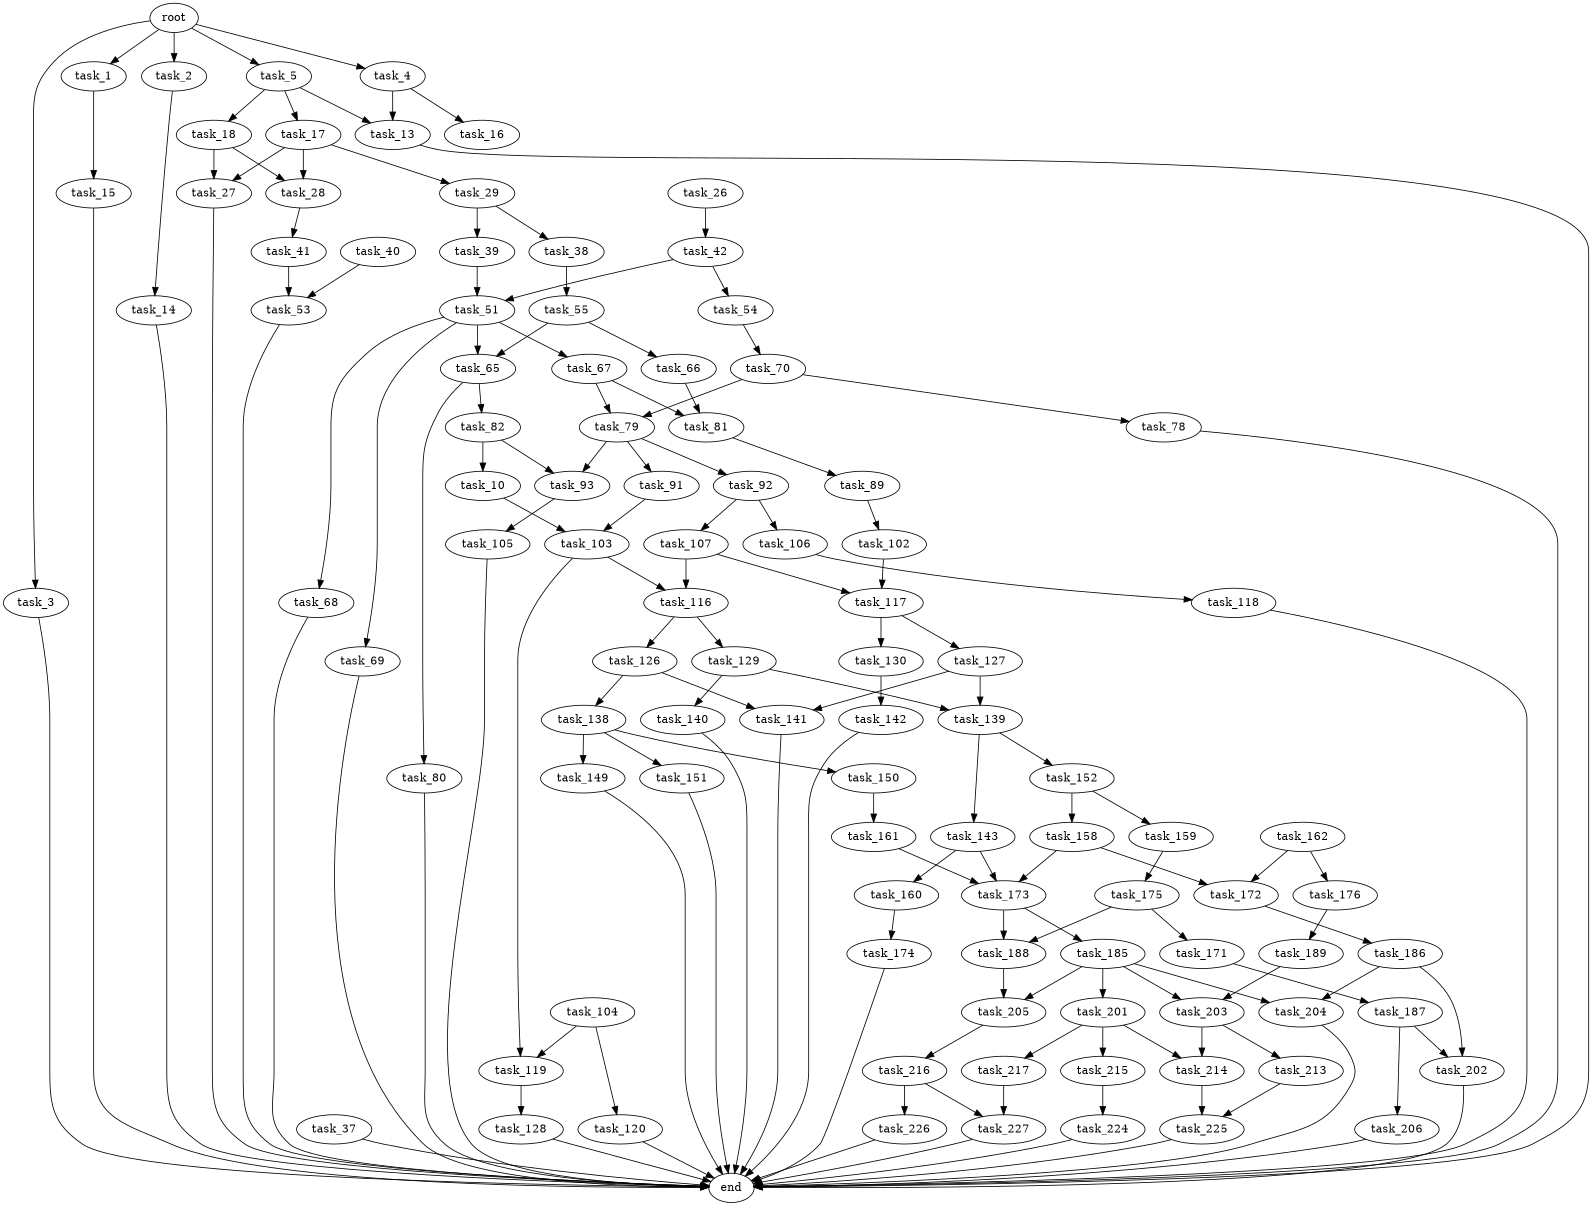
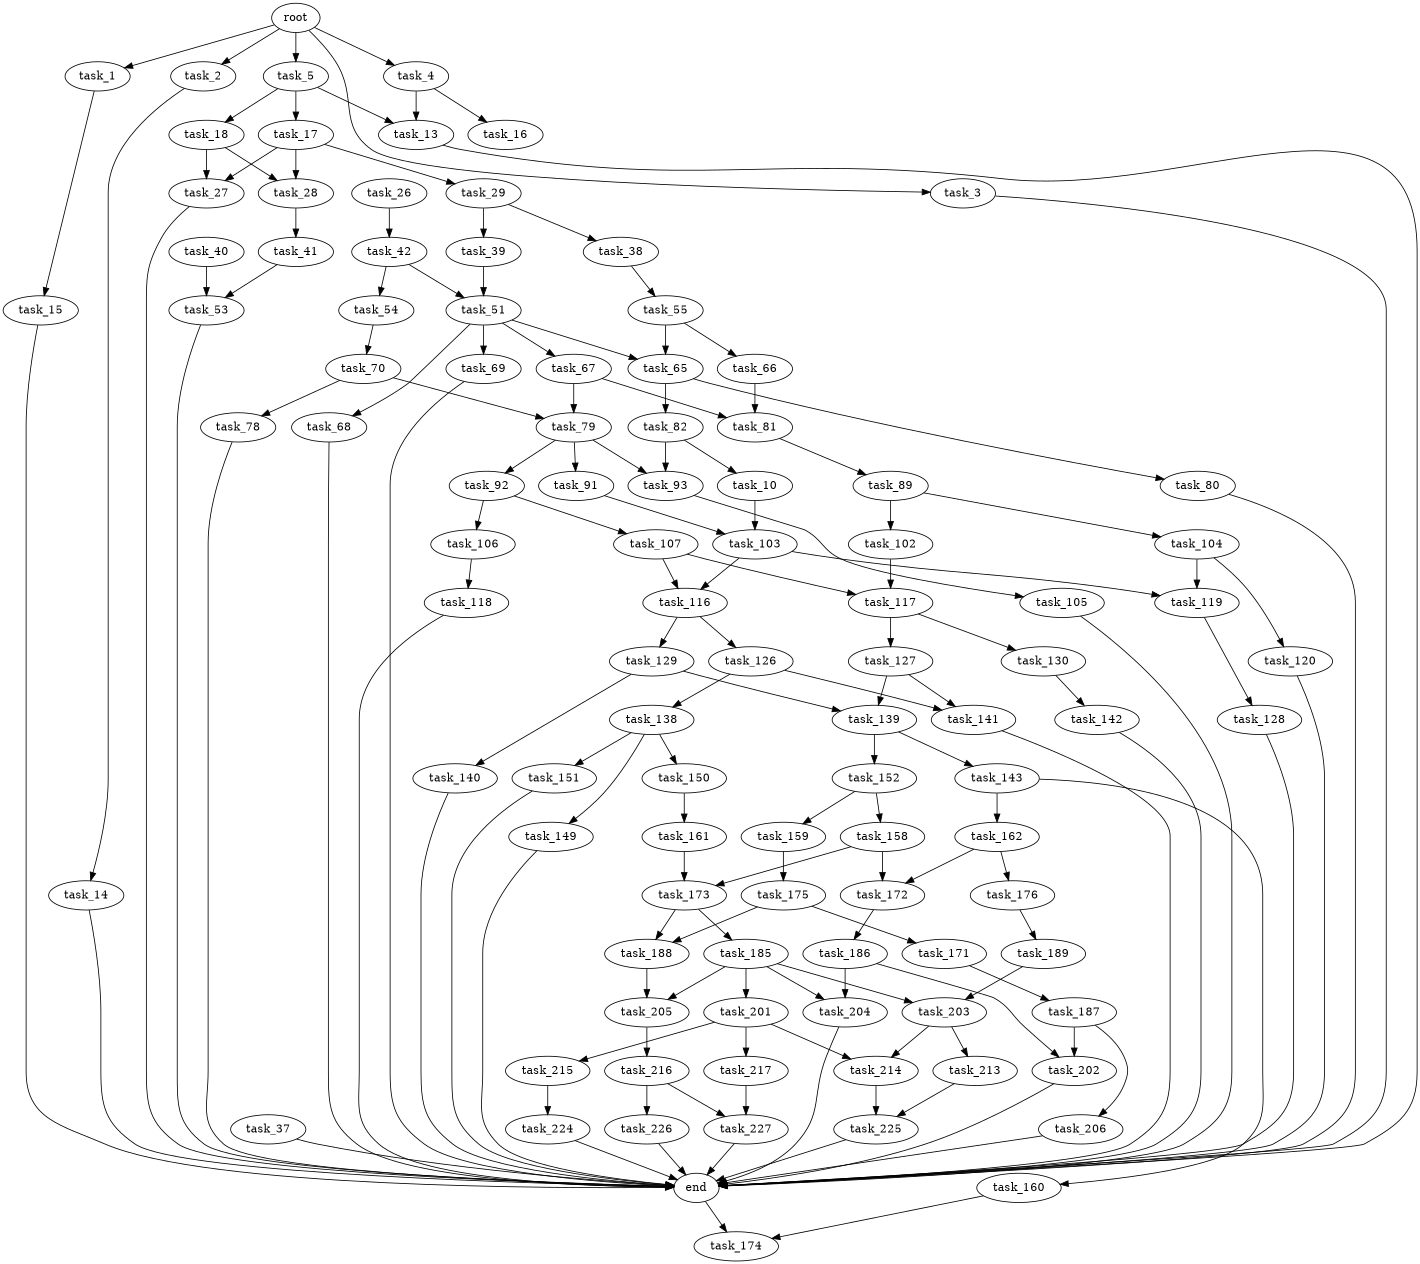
none -> (1038, 514)
(986, 863) -> (997, 804)
(842, 1090) -> (714, 1213)
